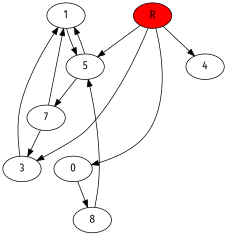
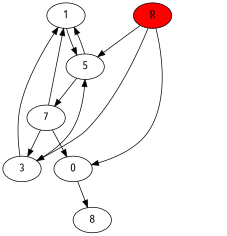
(205, 67) -> none
none -> (58, 140)
(99, 147) -> (72, 131)
